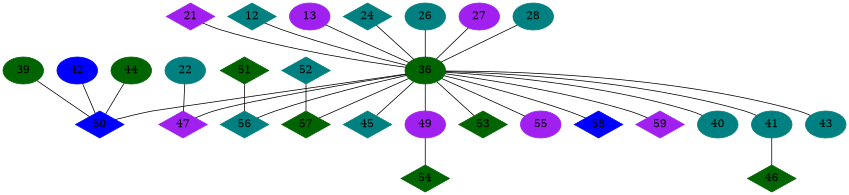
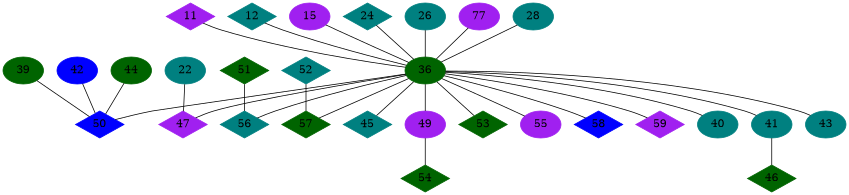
(190, 16) -> (190, 16)
(310, 16) -> (310, 16)
(479, 16) -> (479, 16)
